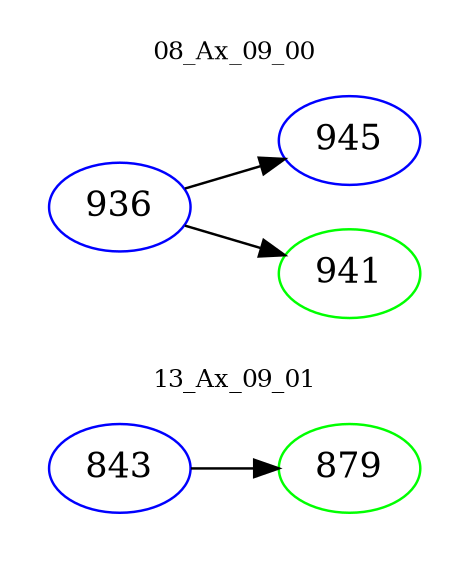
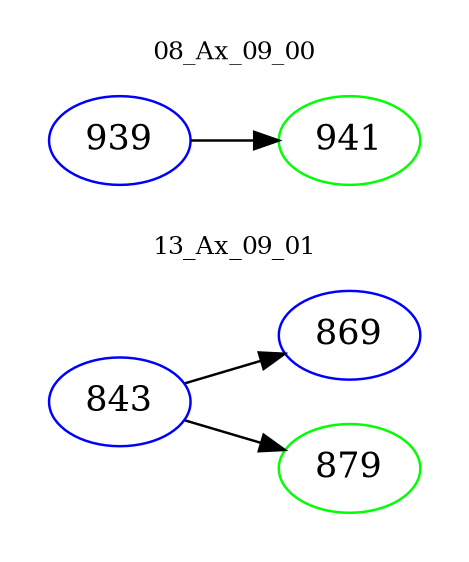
(350, 141) -> none
(120, 207) -> (120, 141)
none -> (350, 335)
